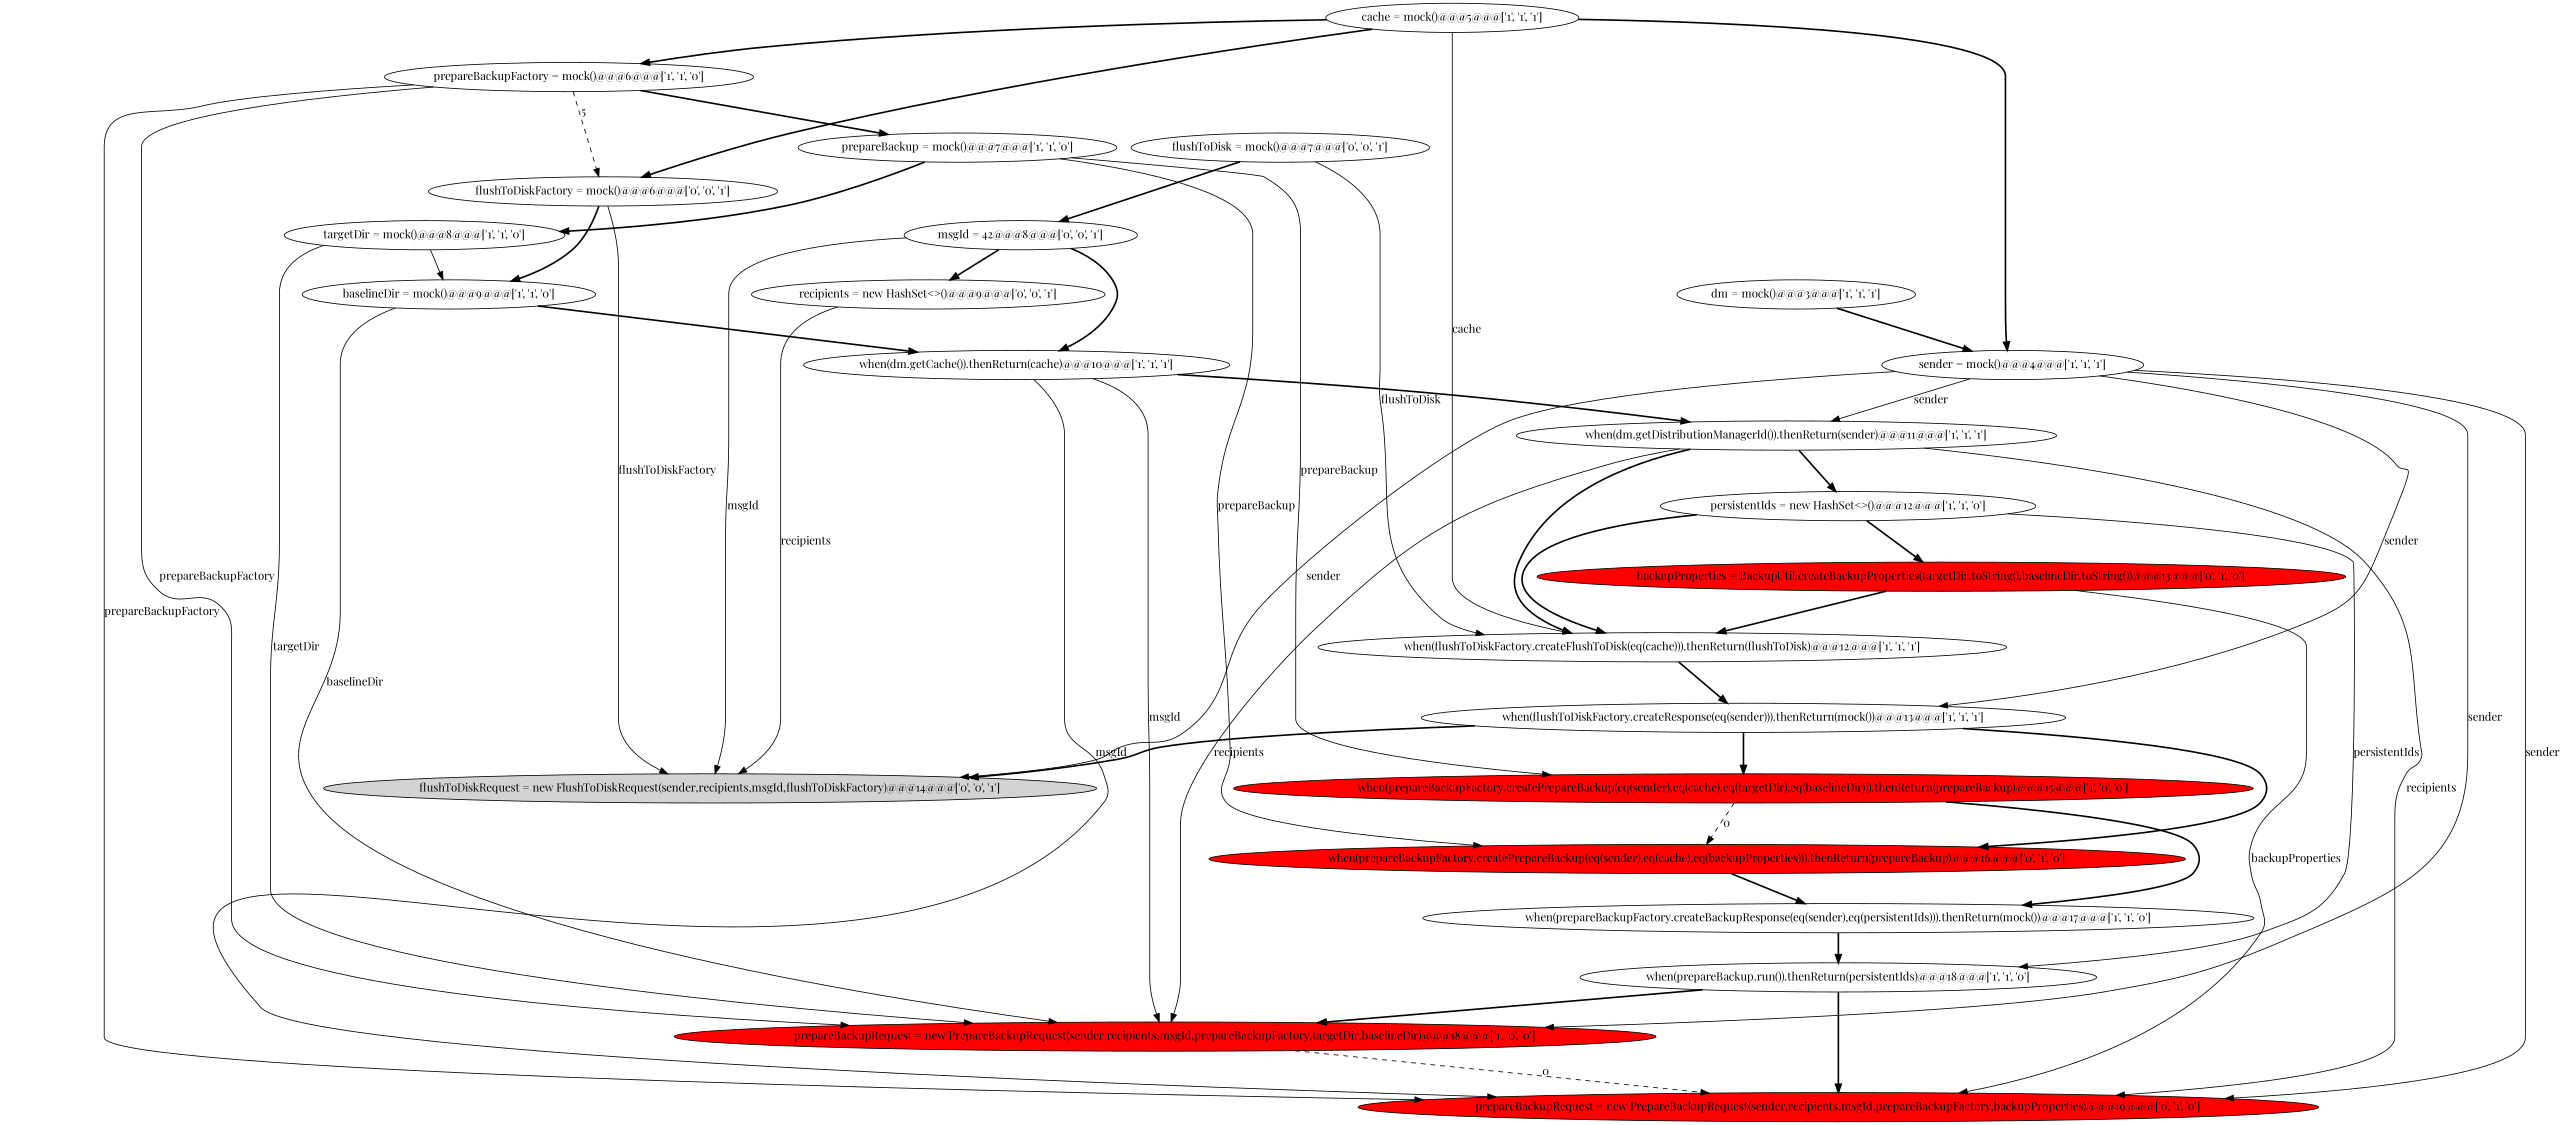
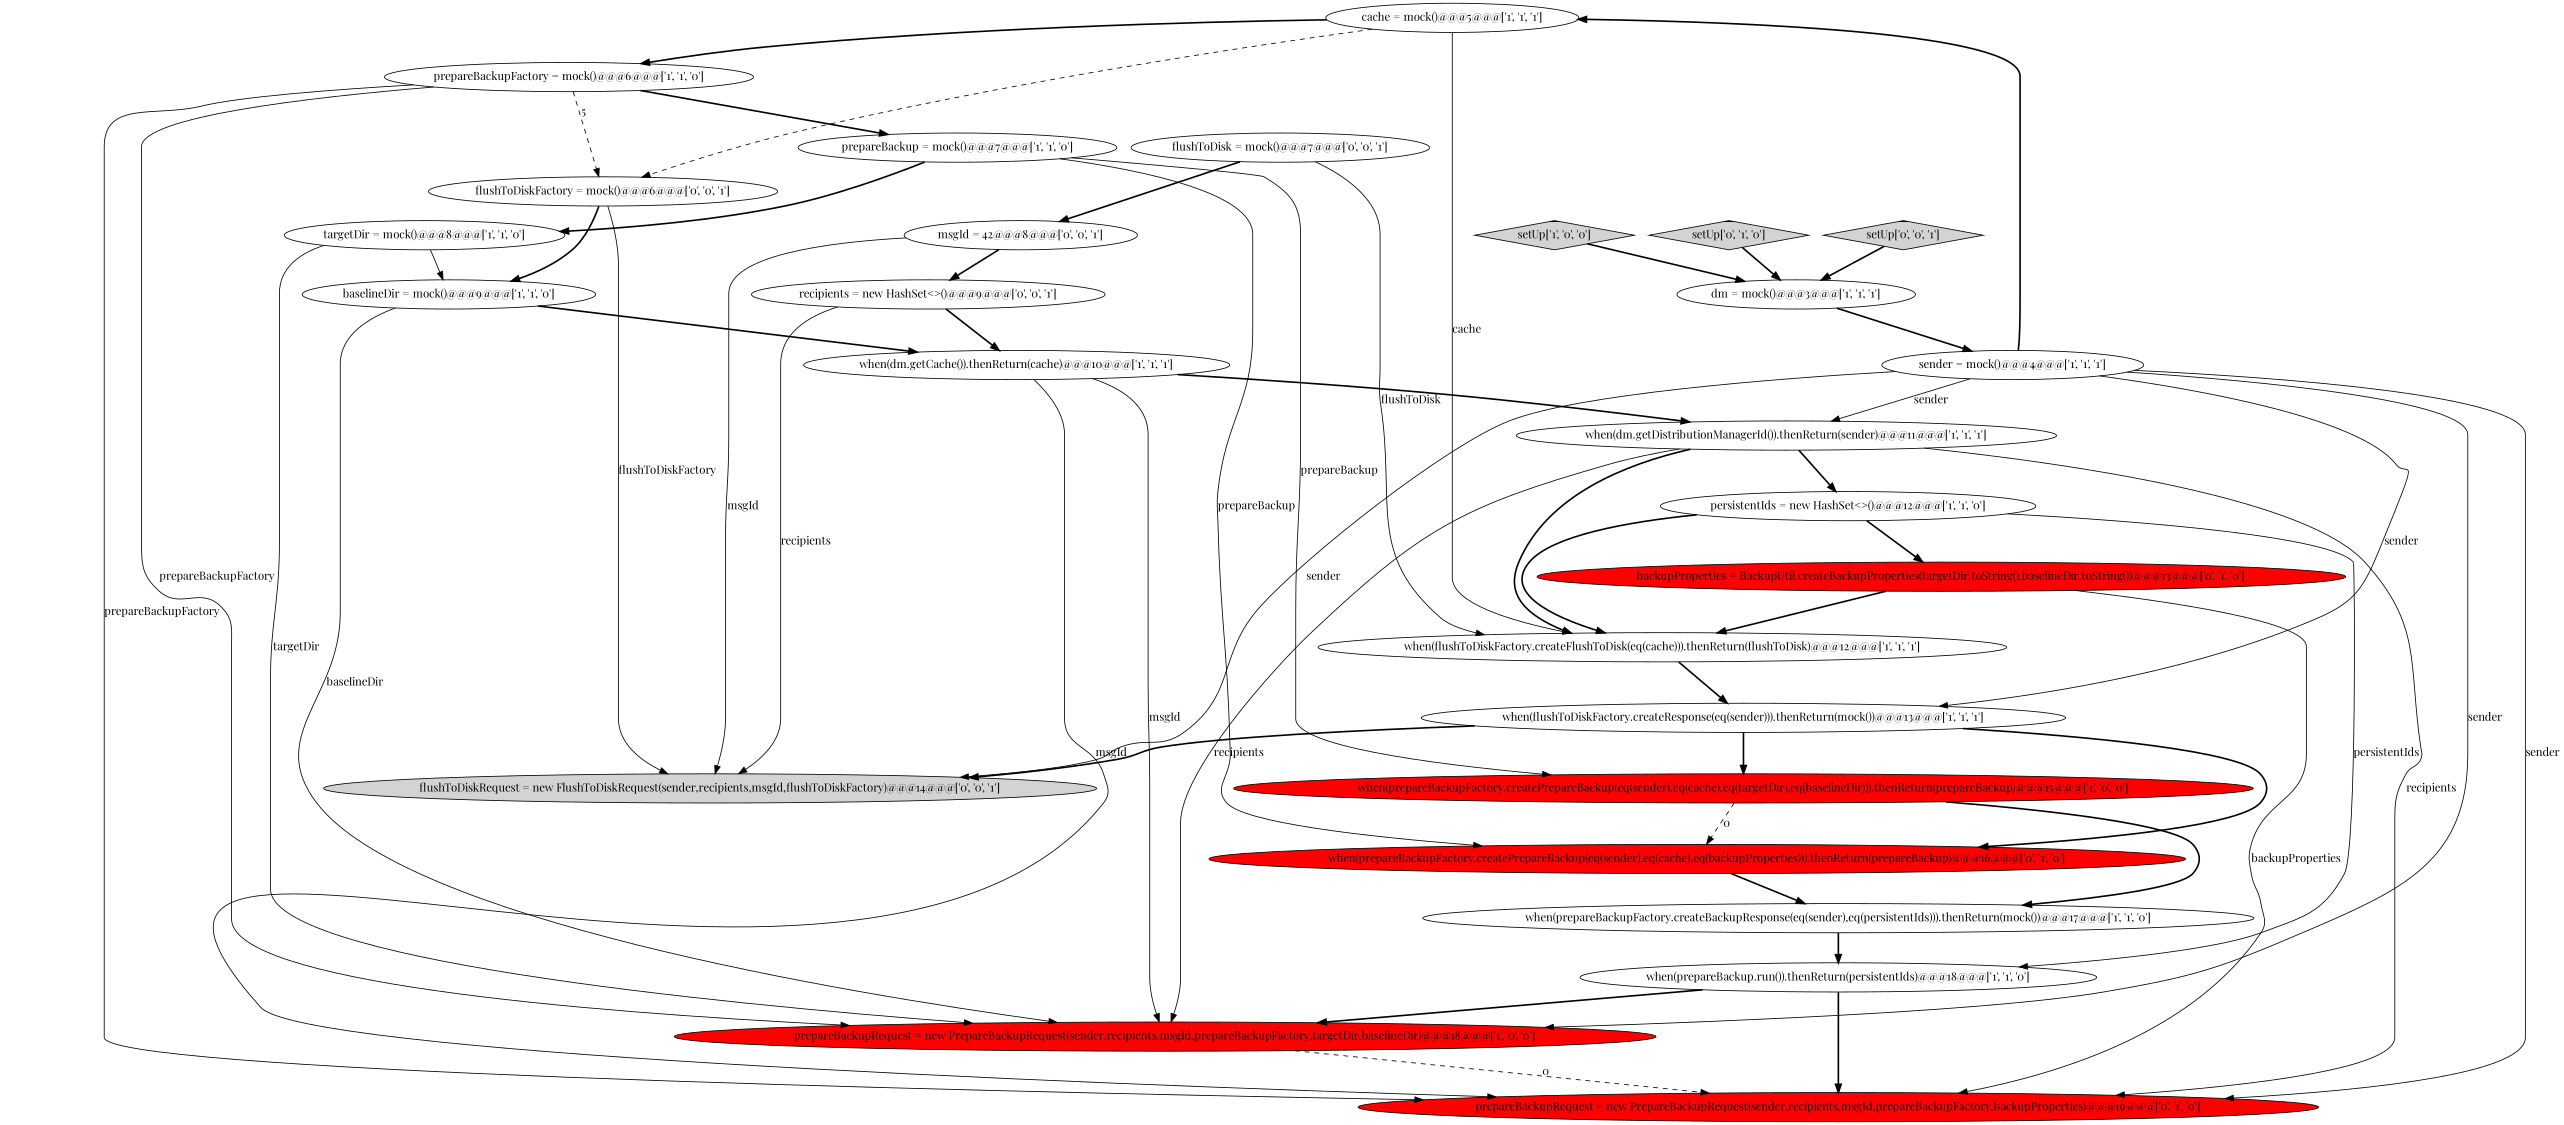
(1929, 43) -> (1945, 43)
(1008, 88) -> (1008, 88)
none -> (1554, 235)
none -> (1729, 235)
none -> (1903, 235)
(1117, 298) -> (969, 327)
